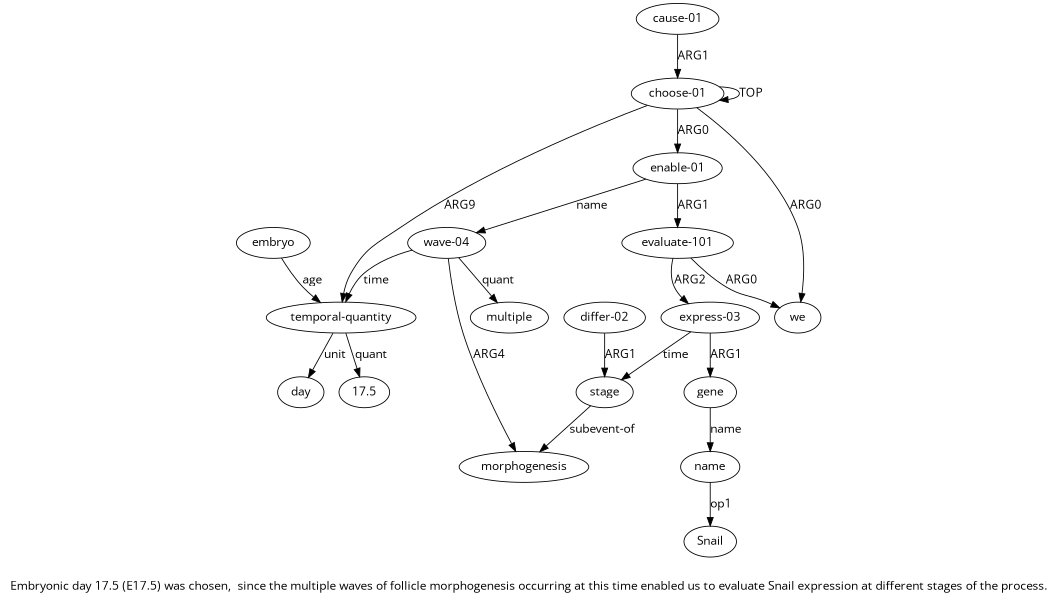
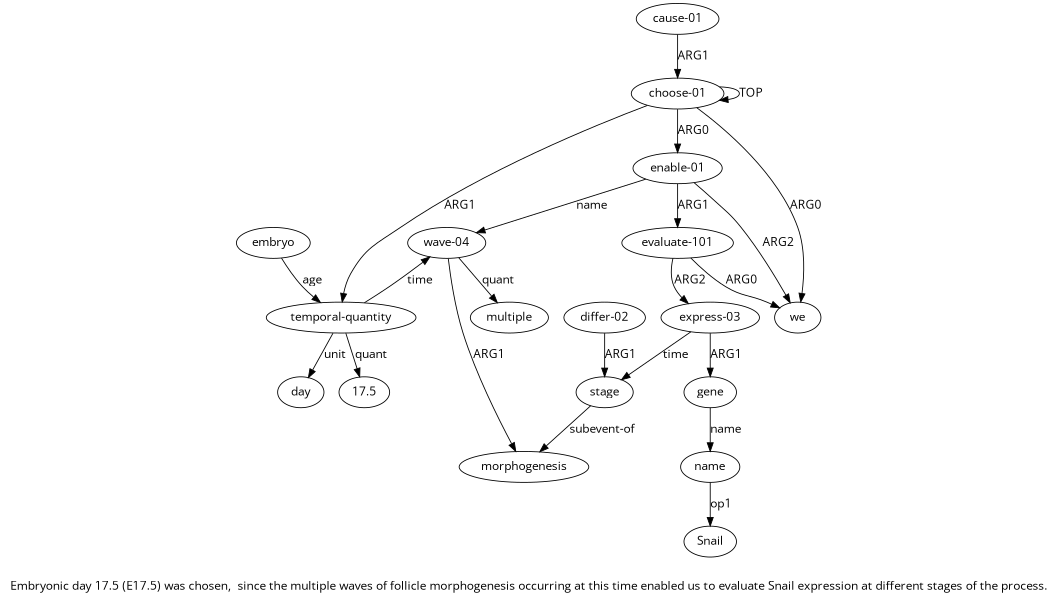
(460, 206) -> (460, 206)
none -> (746, 234)
(376, 265) -> (394, 283)
(489, 355) -> (489, 355)
